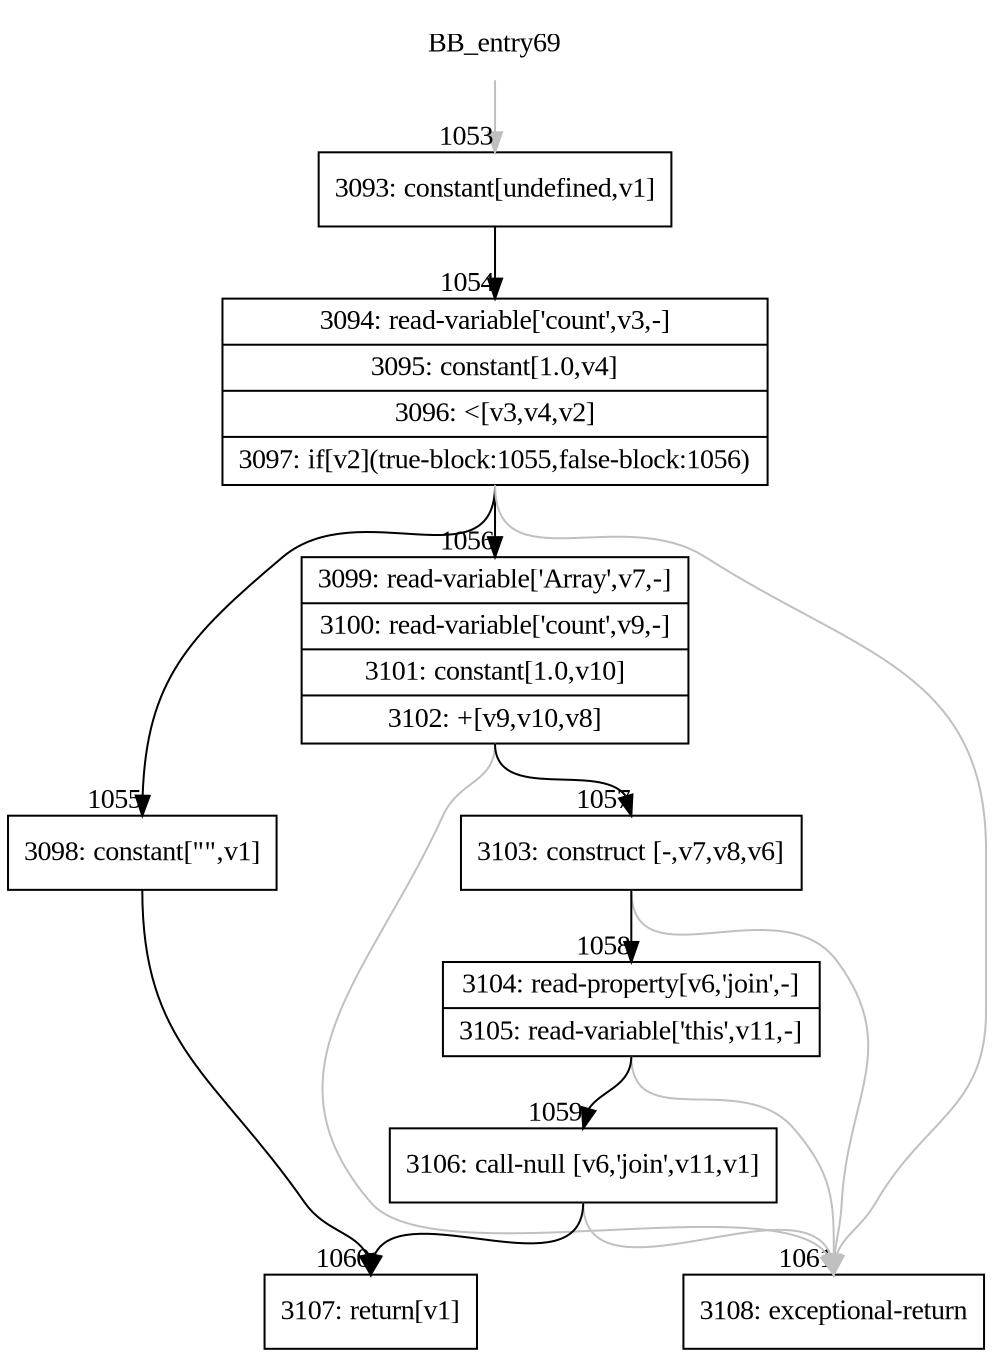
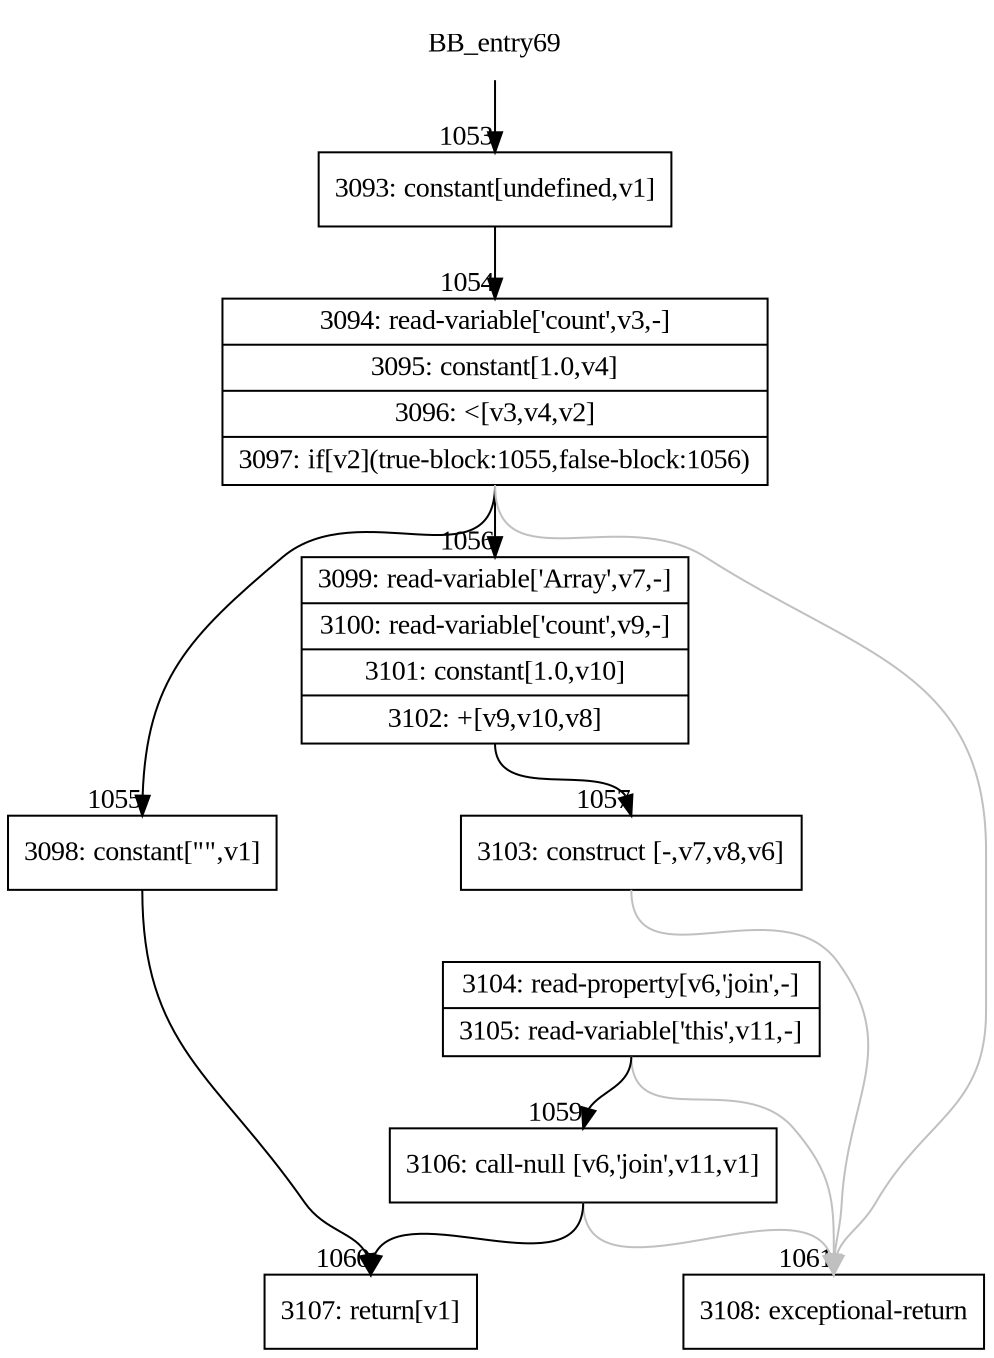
(495, 106) -> (495, 106)
(631, 929) -> none
(357, 1182) -> none
